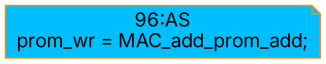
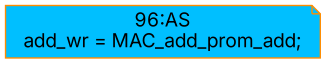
(163, 32) -> (163, 32)
